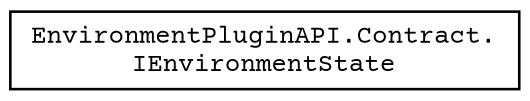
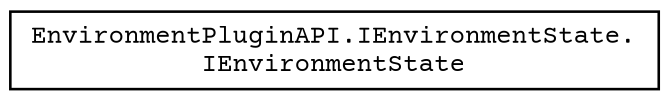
(265, 50) -> (335, 50)
